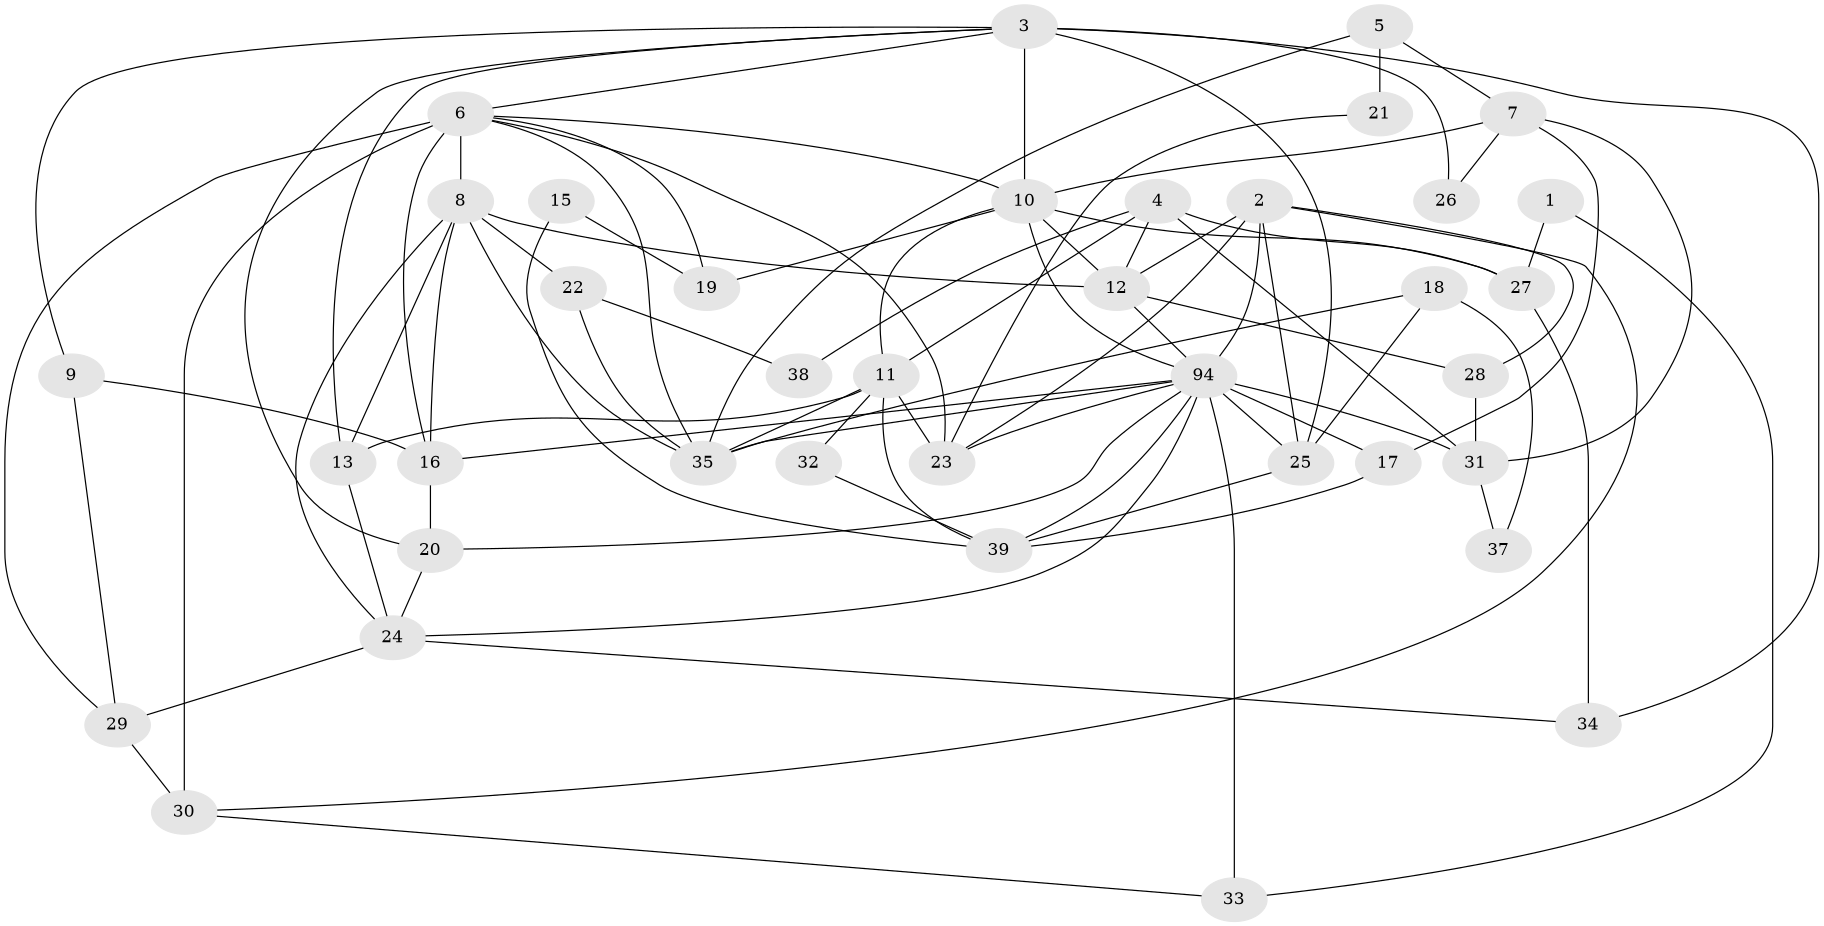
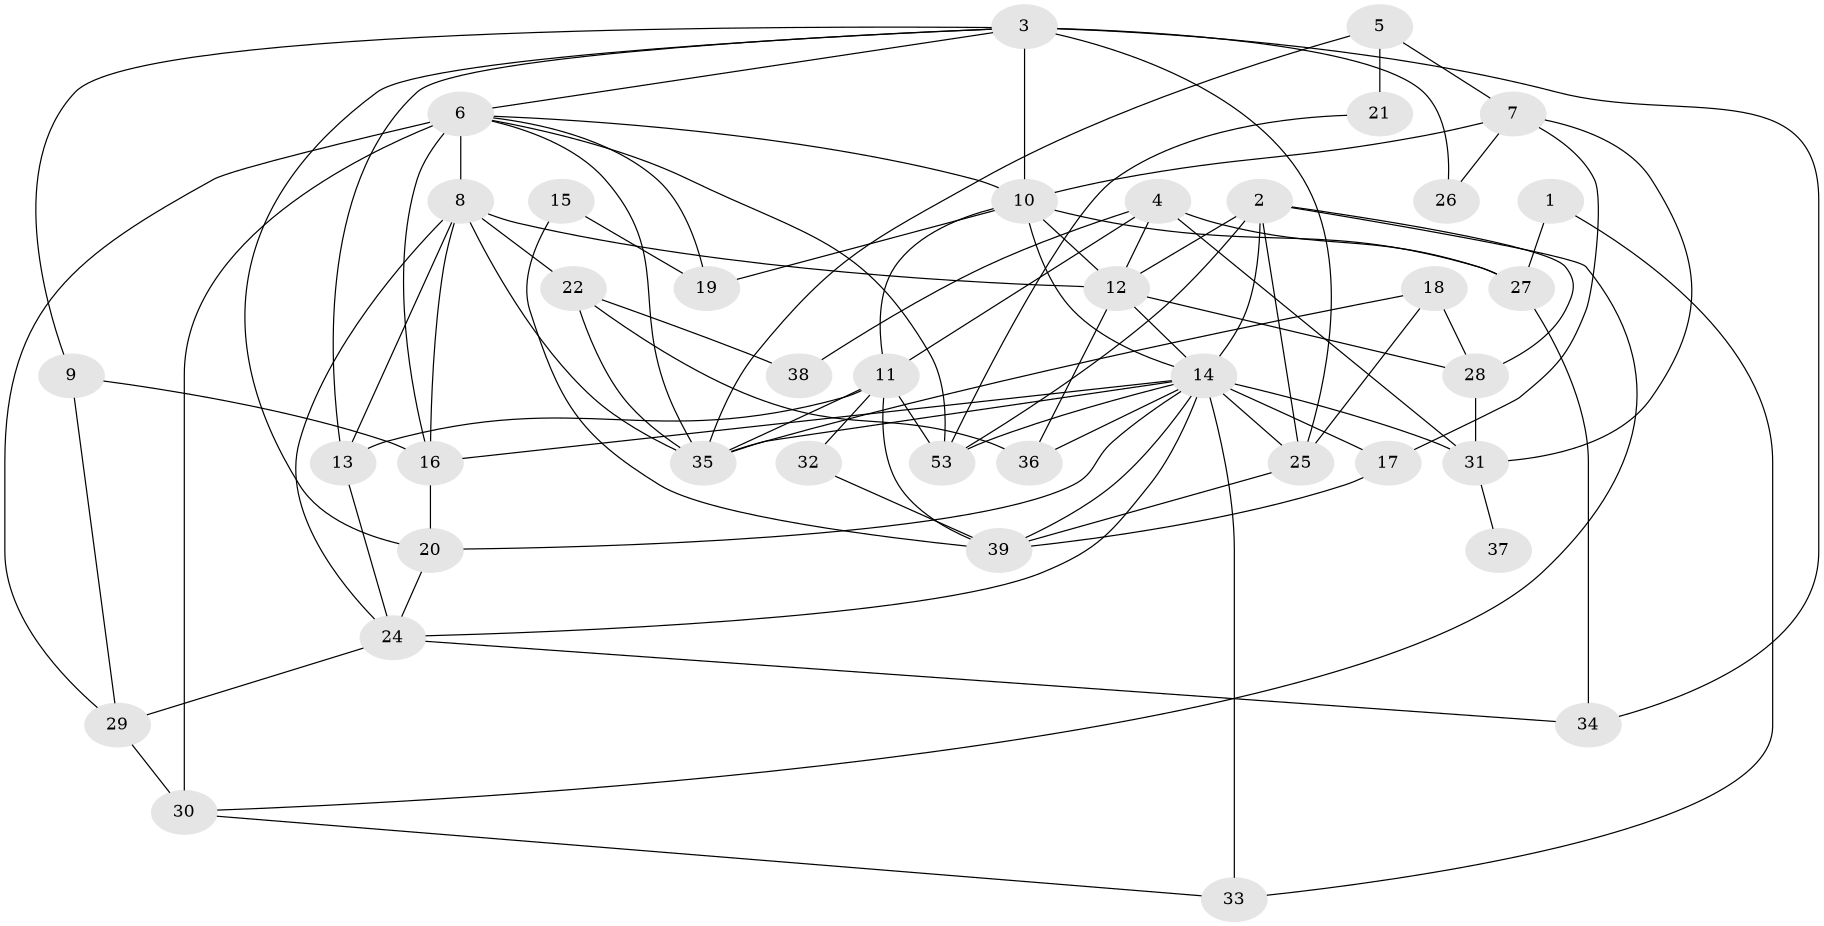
(1204, 376) -> (1204, 376)
(1532, 402) -> (1455, 332)
(942, 463) -> (942, 463)
none -> (1029, 463)
